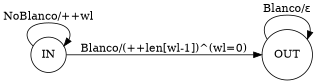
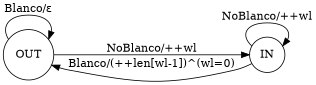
none -> (148, 55)
